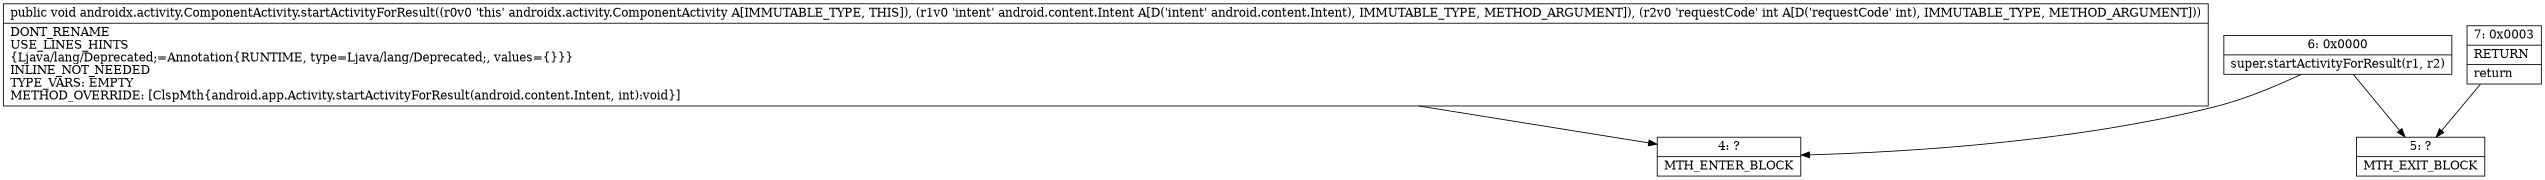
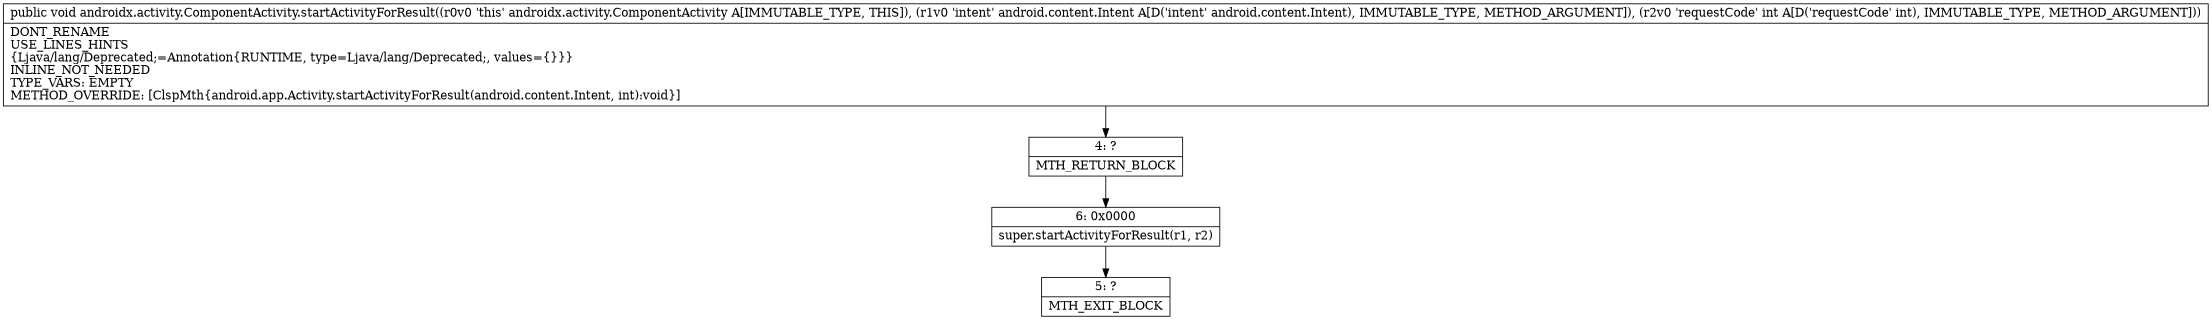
(2504, 55) -> none
(2059, 135) -> (1106, 187)
(1729, 166) -> (1106, 166)
